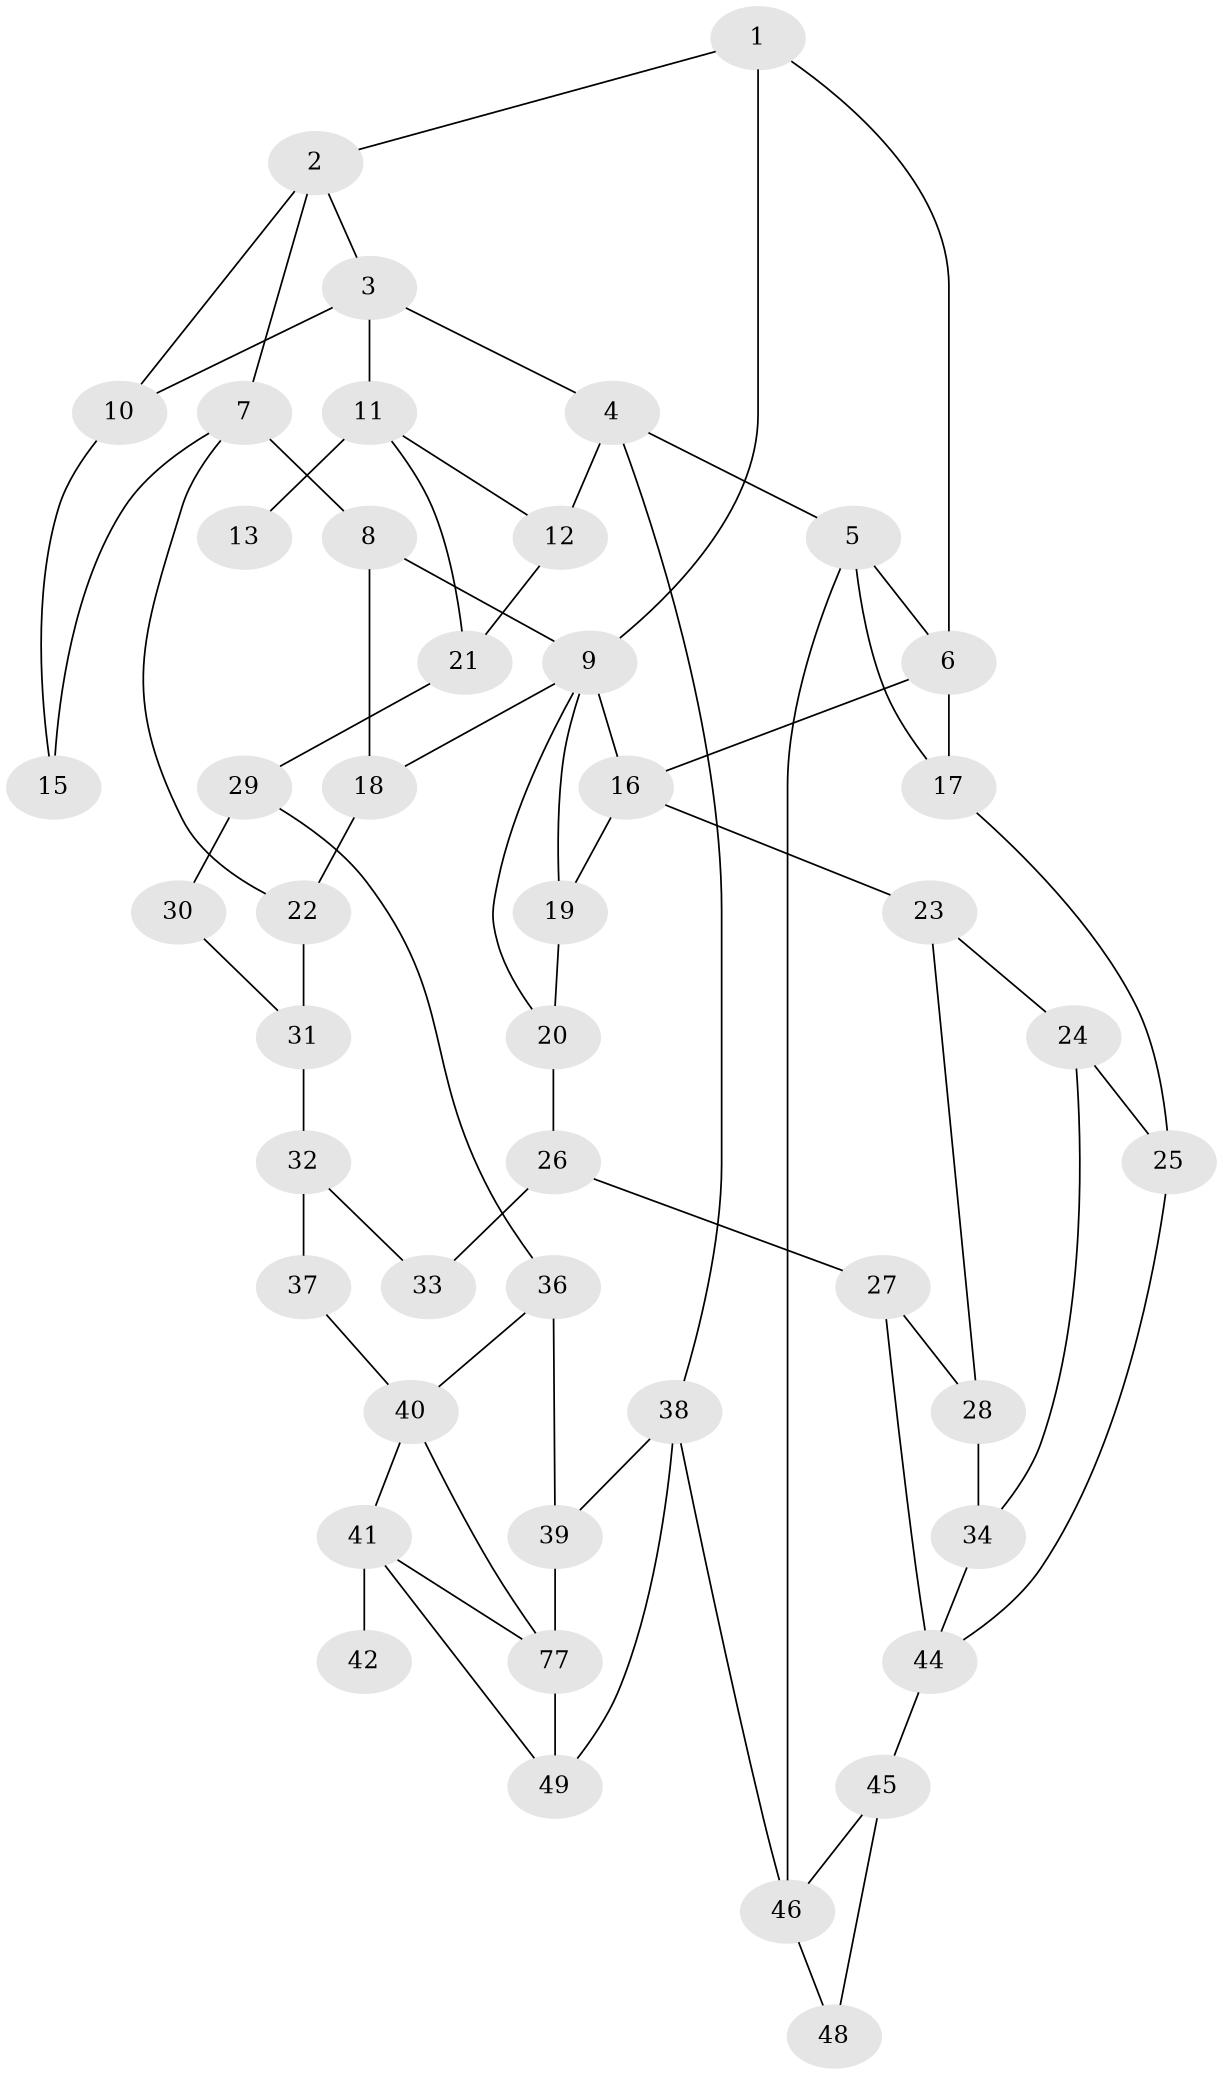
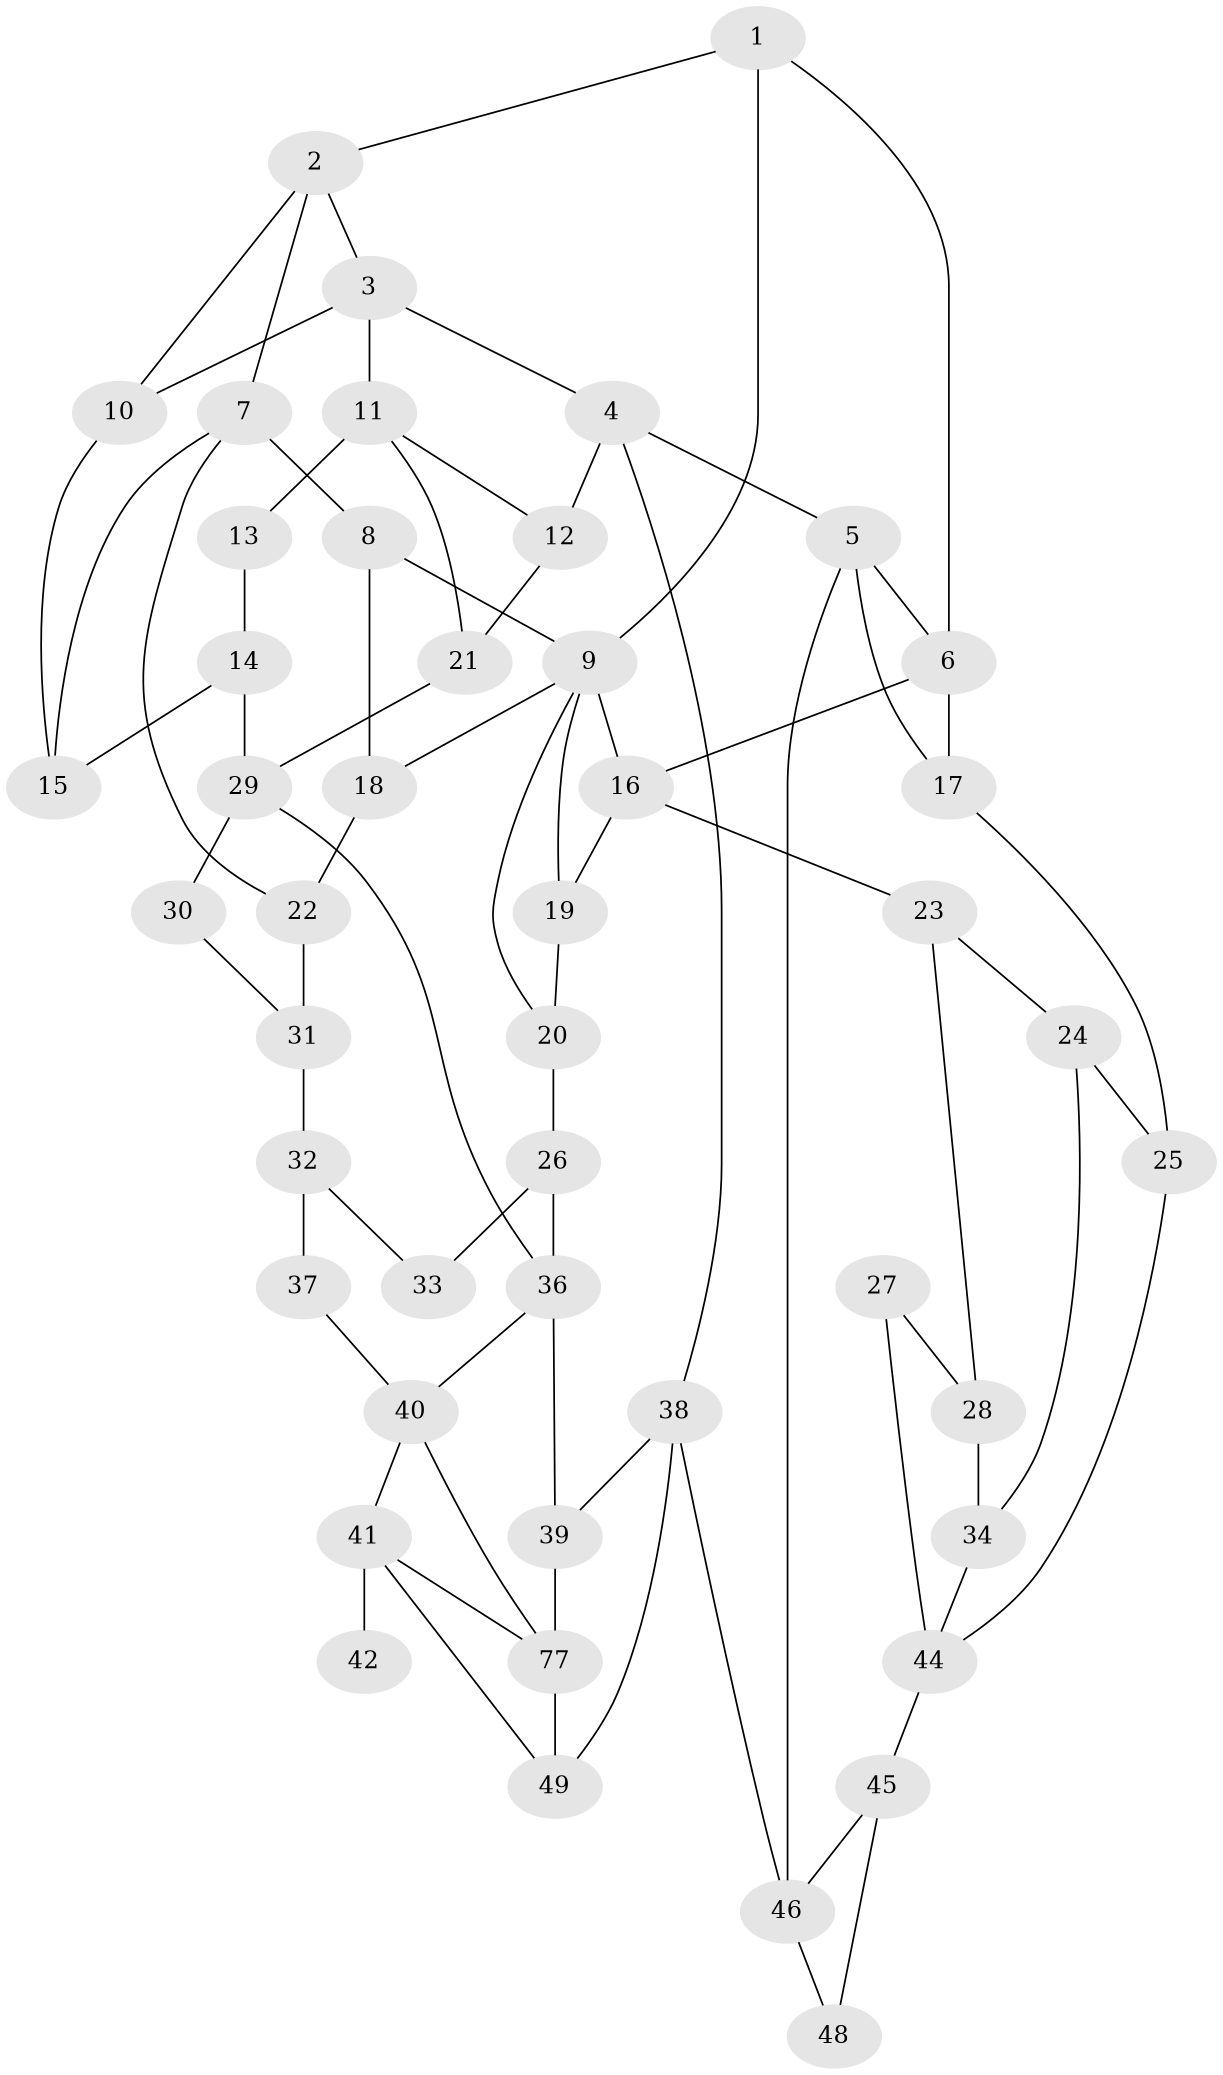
none -> (245, 663)
(706, 1220) -> (553, 1225)
